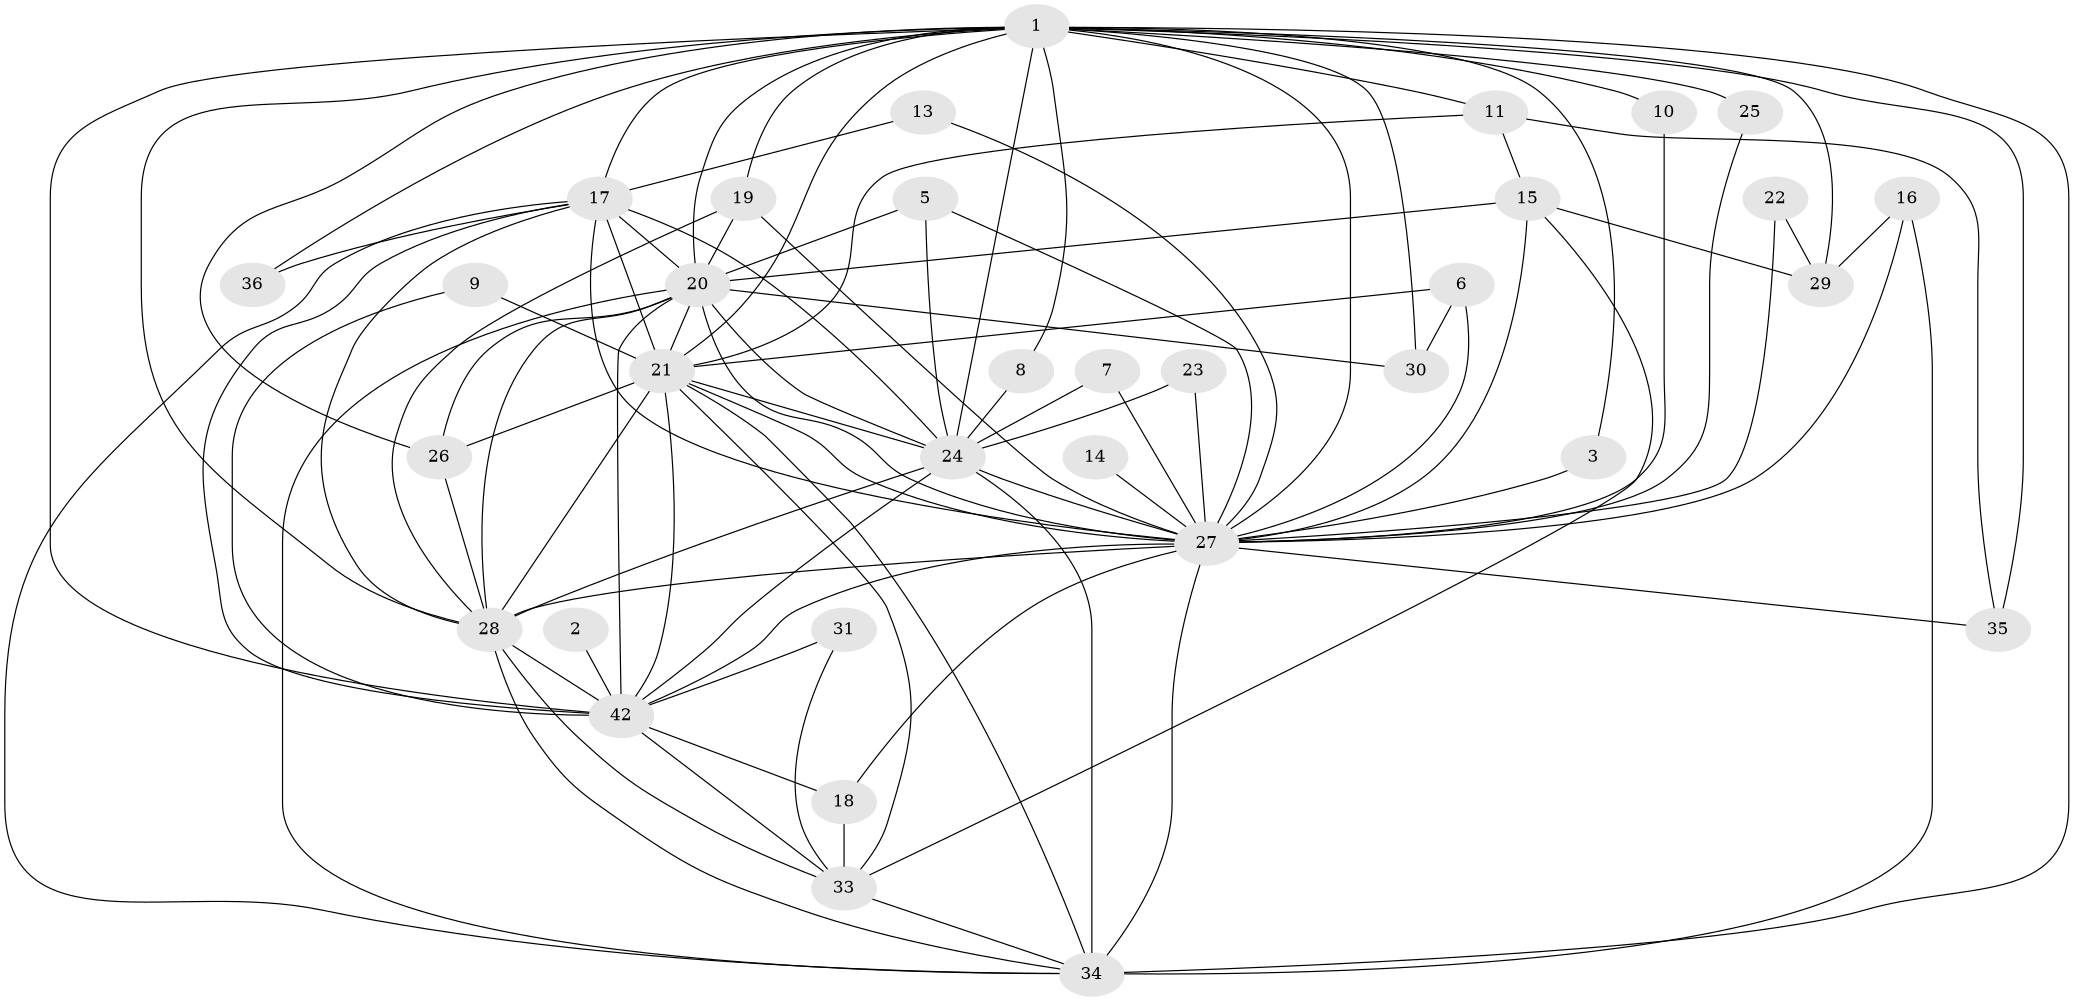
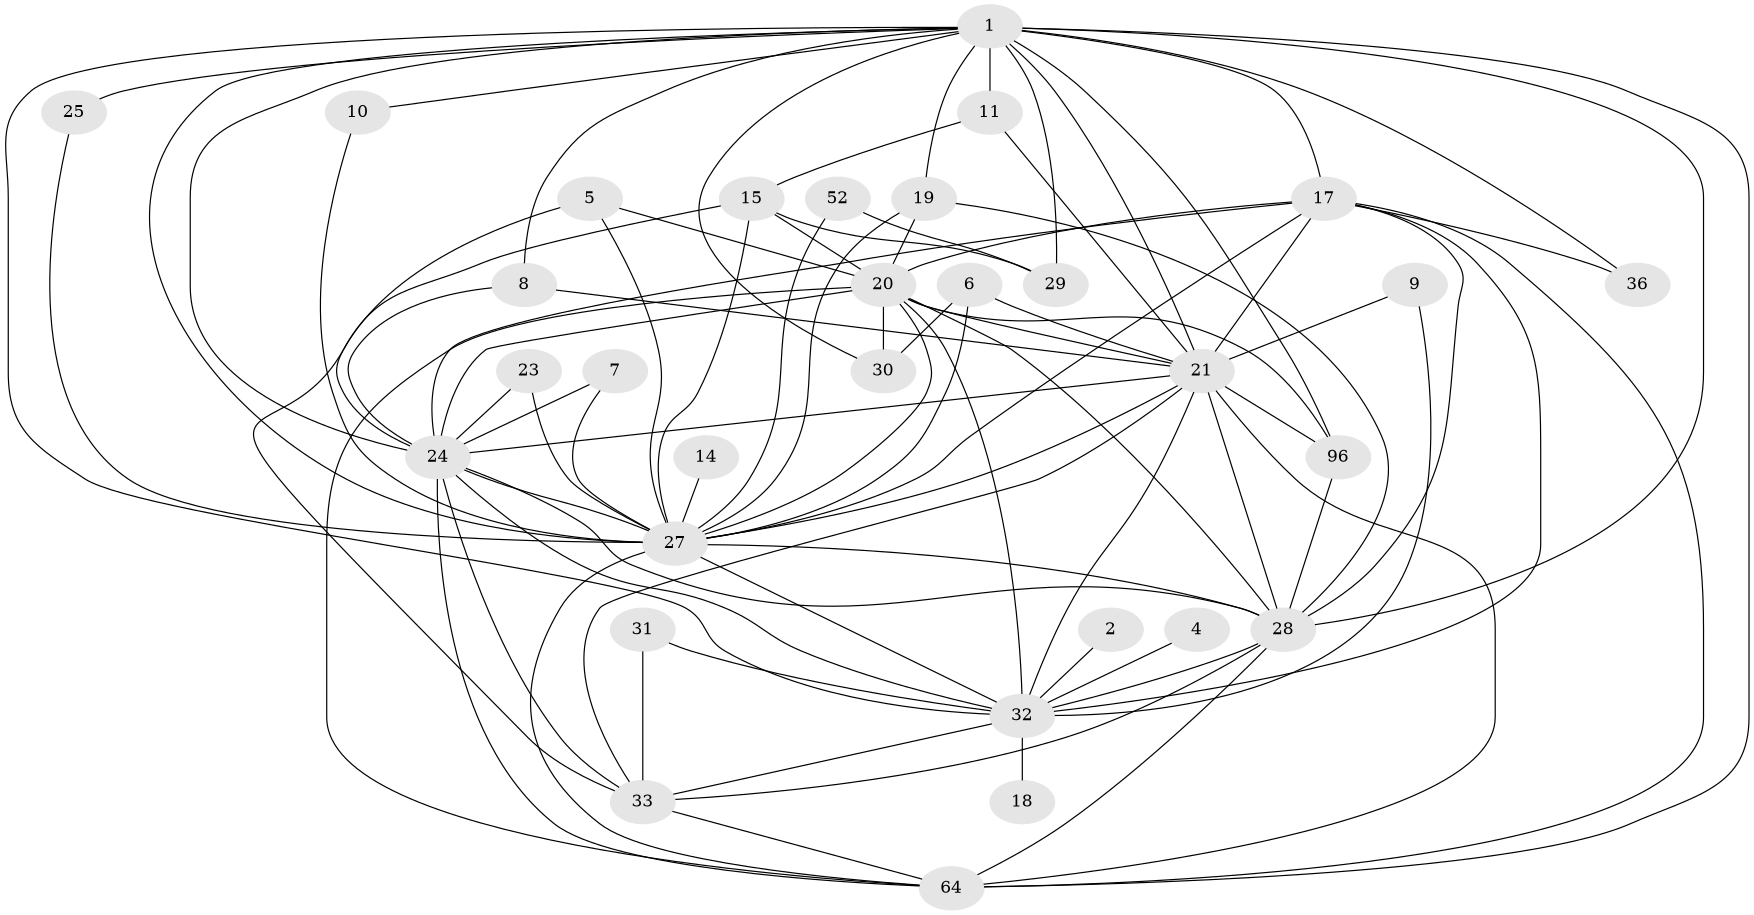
(786, 75) -> none
(923, 113) -> none
(1775, 199) -> (838, 199)
(1907, 199) -> none
none -> (863, 328)
(439, 457) -> (1338, 457)
(1594, 457) -> none
none -> (1197, 630)
(1998, 630) -> none
(994, 634) -> none
(621, 716) -> (1022, 716)
(844, 845) -> (506, 649)
(1092, 975) -> (952, 888)
